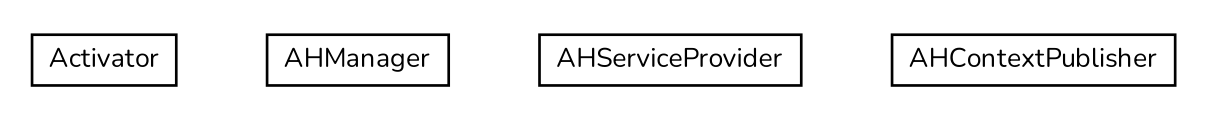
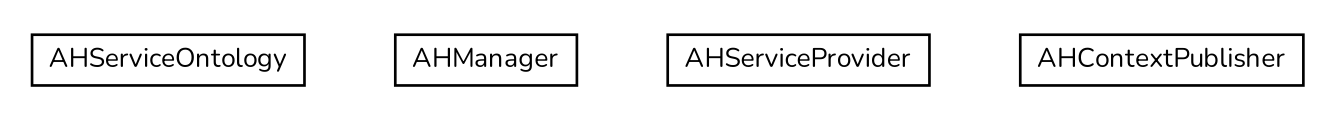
(104, 59) -> none
none -> (168, 59)
